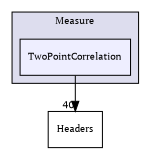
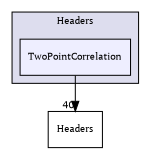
(75, 22) -> (75, 22)
